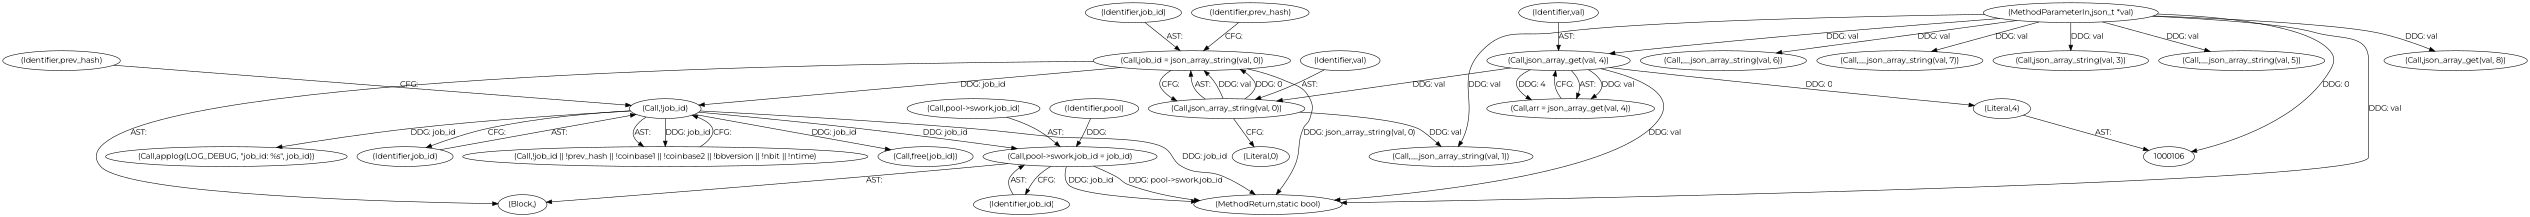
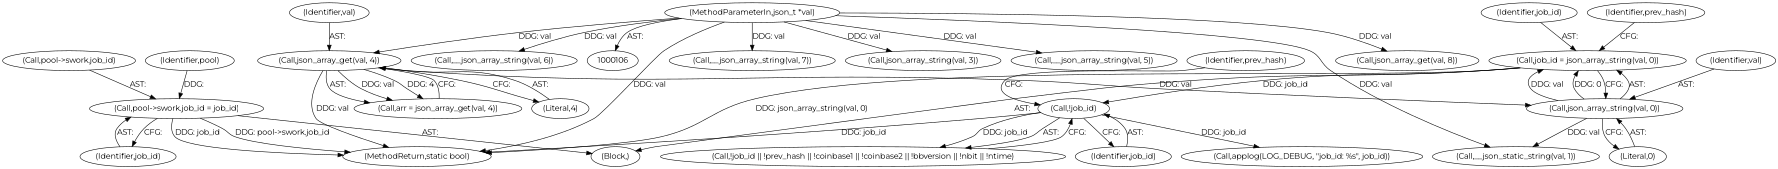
(1819, 85) -> (503, 85)
(2336, 85) -> (636, 37)
(855, 128) -> none
(2083, 132) -> (471, 72)
none -> (1629, 134)
(926, 157) -> none
(1451, 157) -> (1516, 157)
